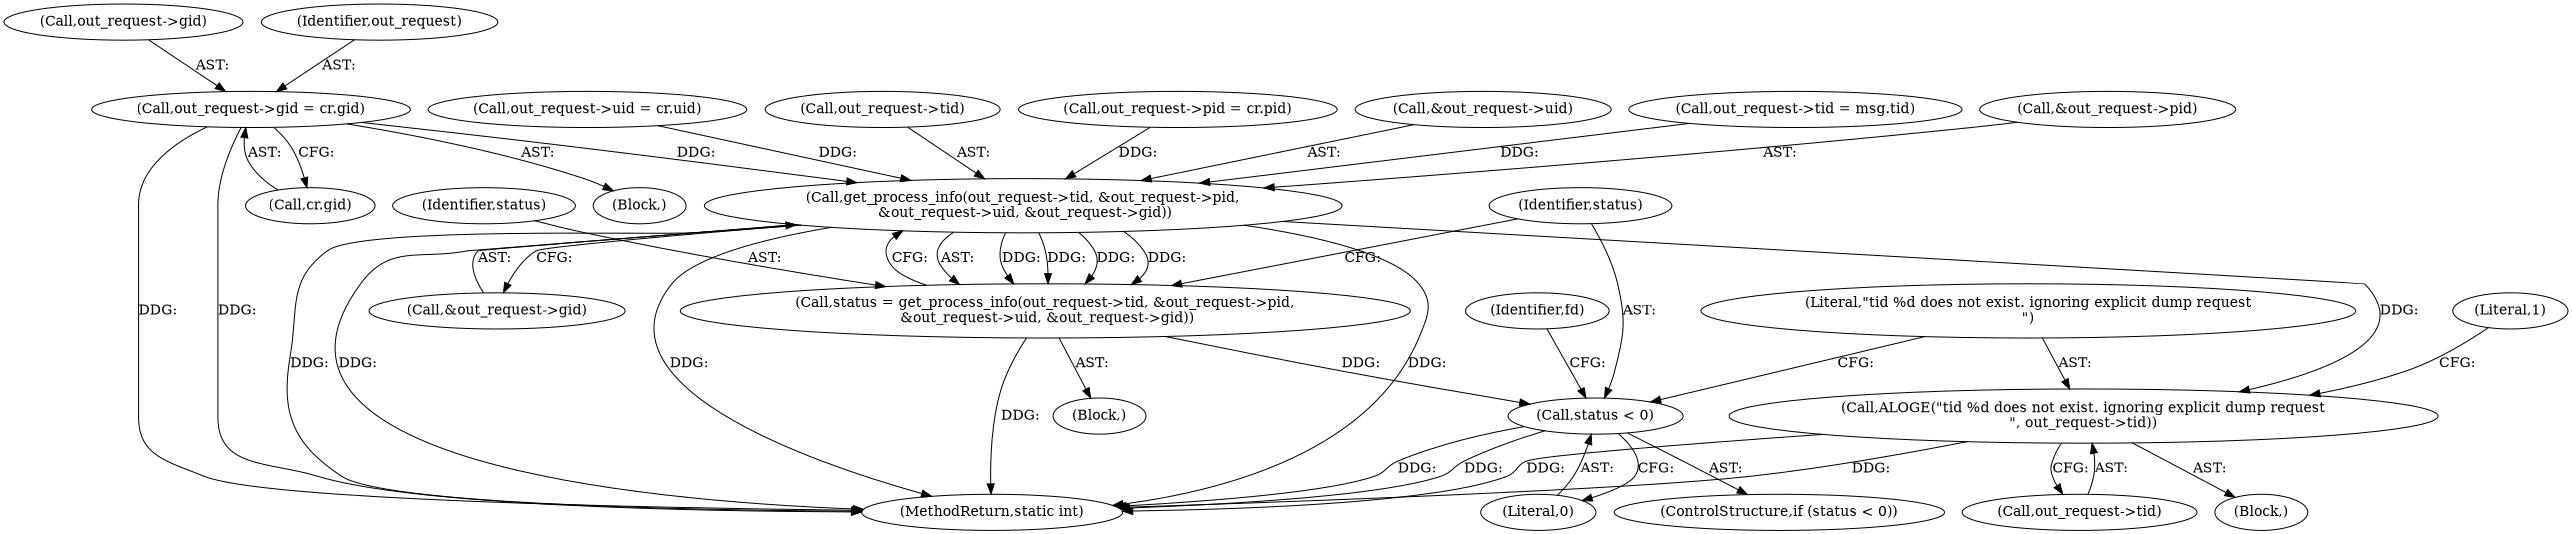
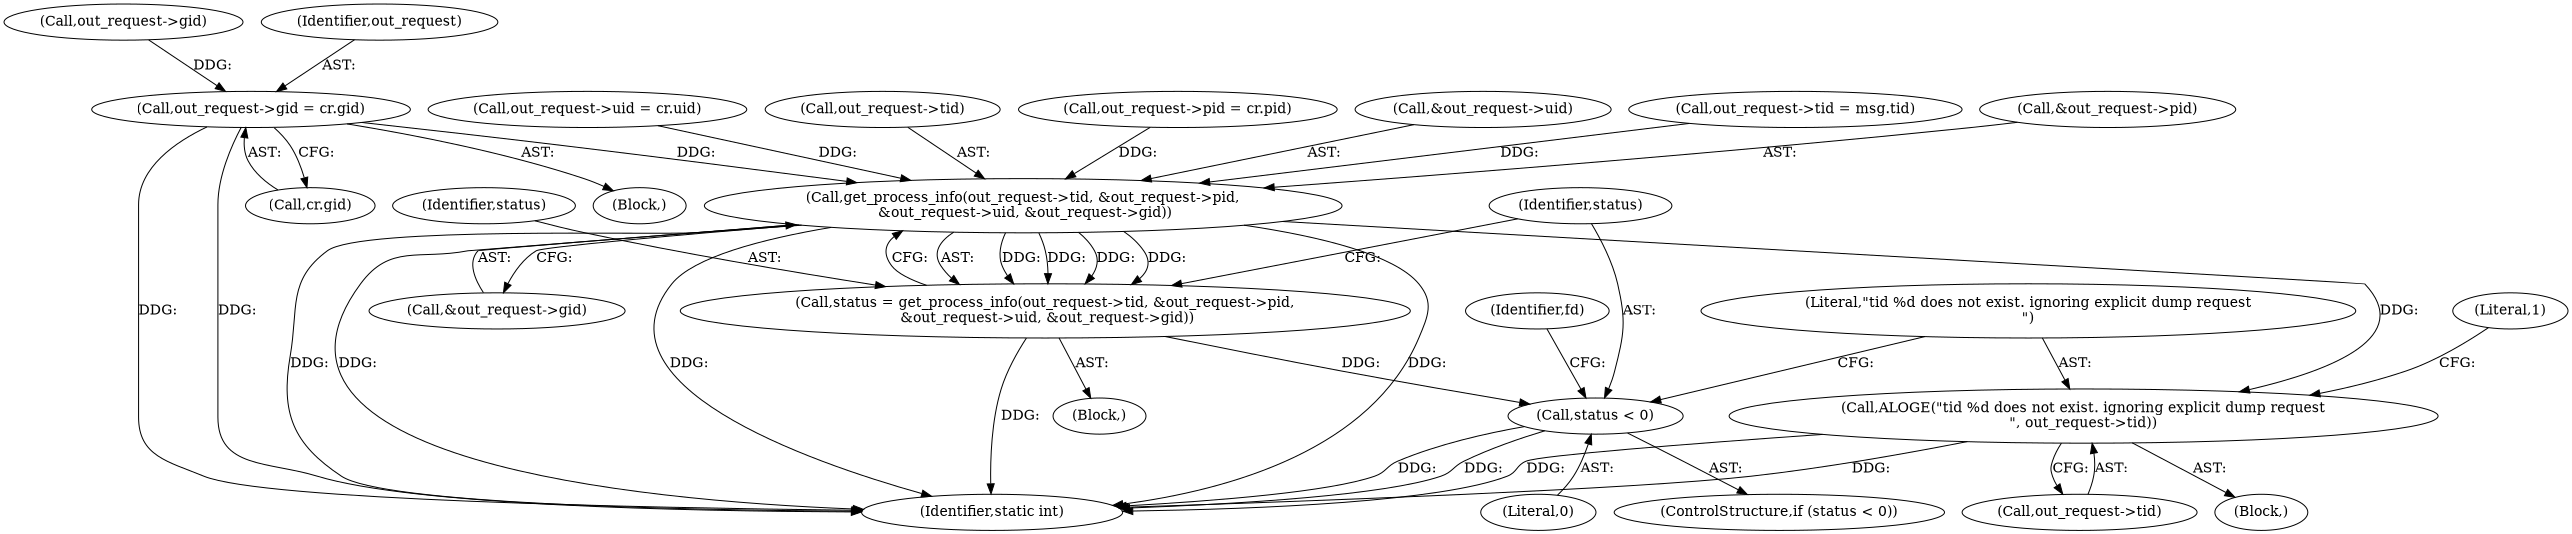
(215, 66) -> (215, 66)
(1635, 475) -> none
(992, 512) -> (992, 512)
